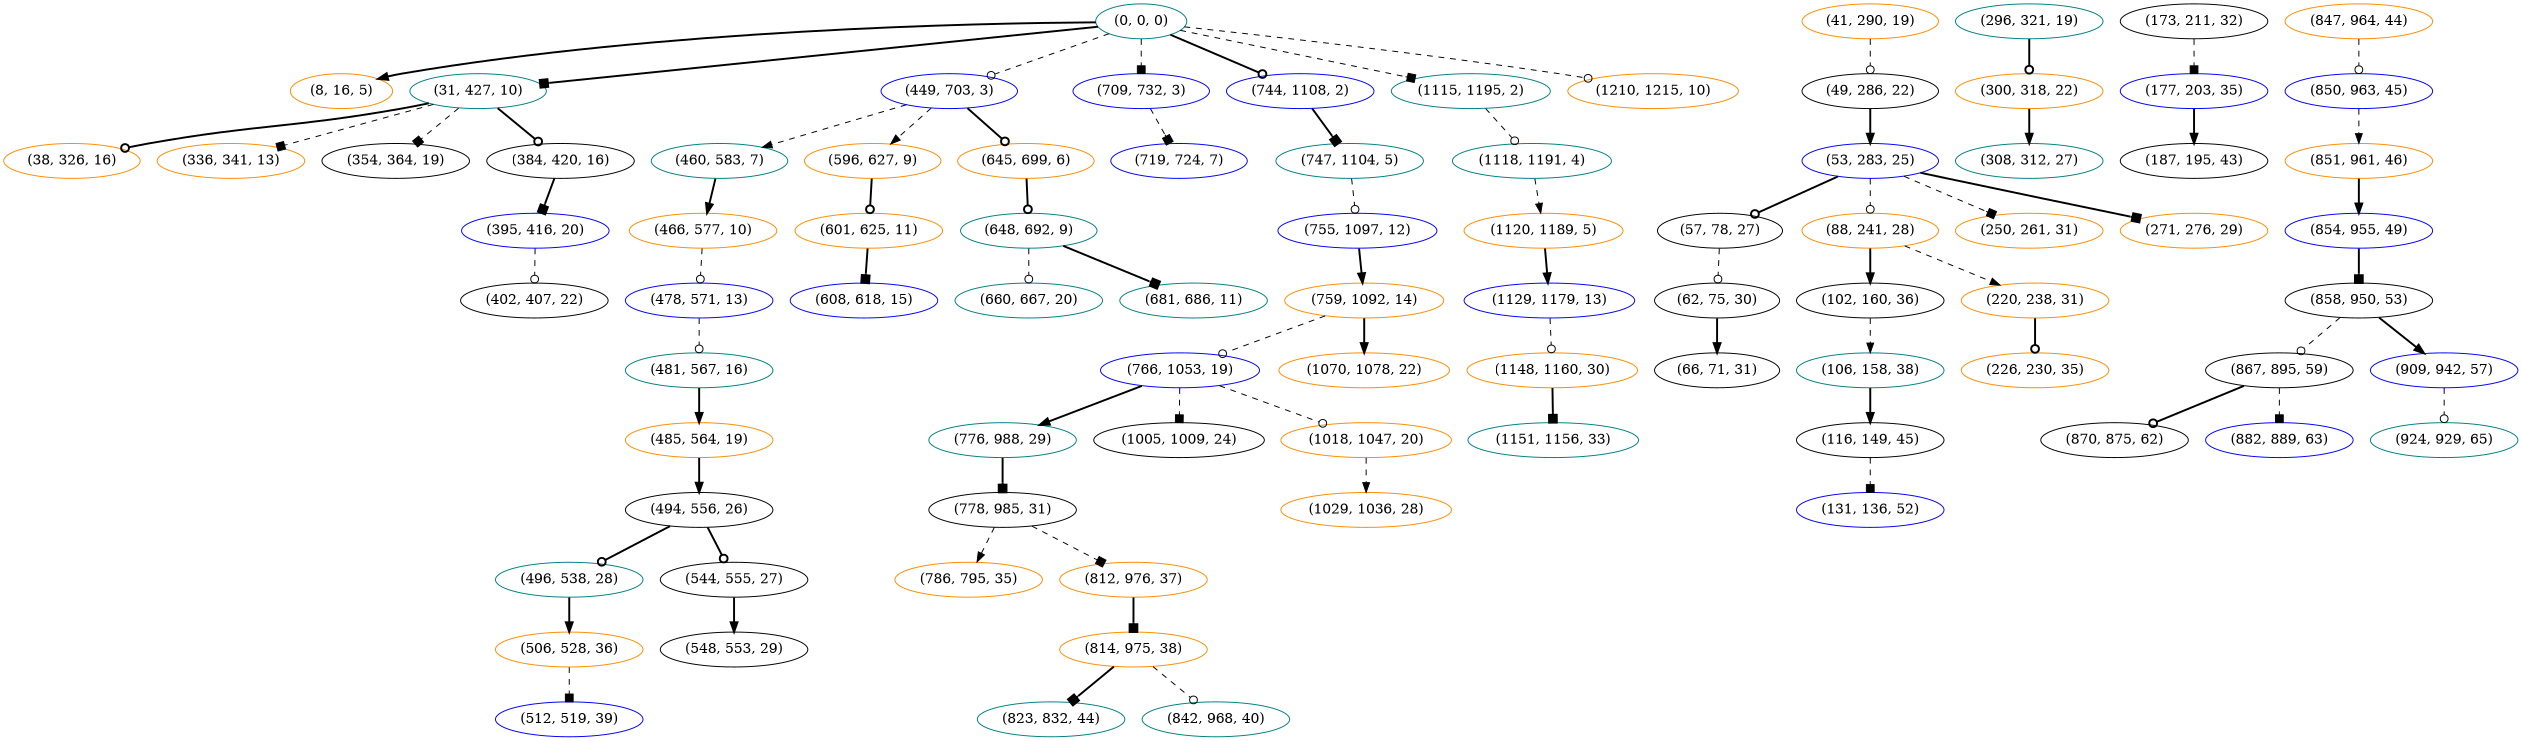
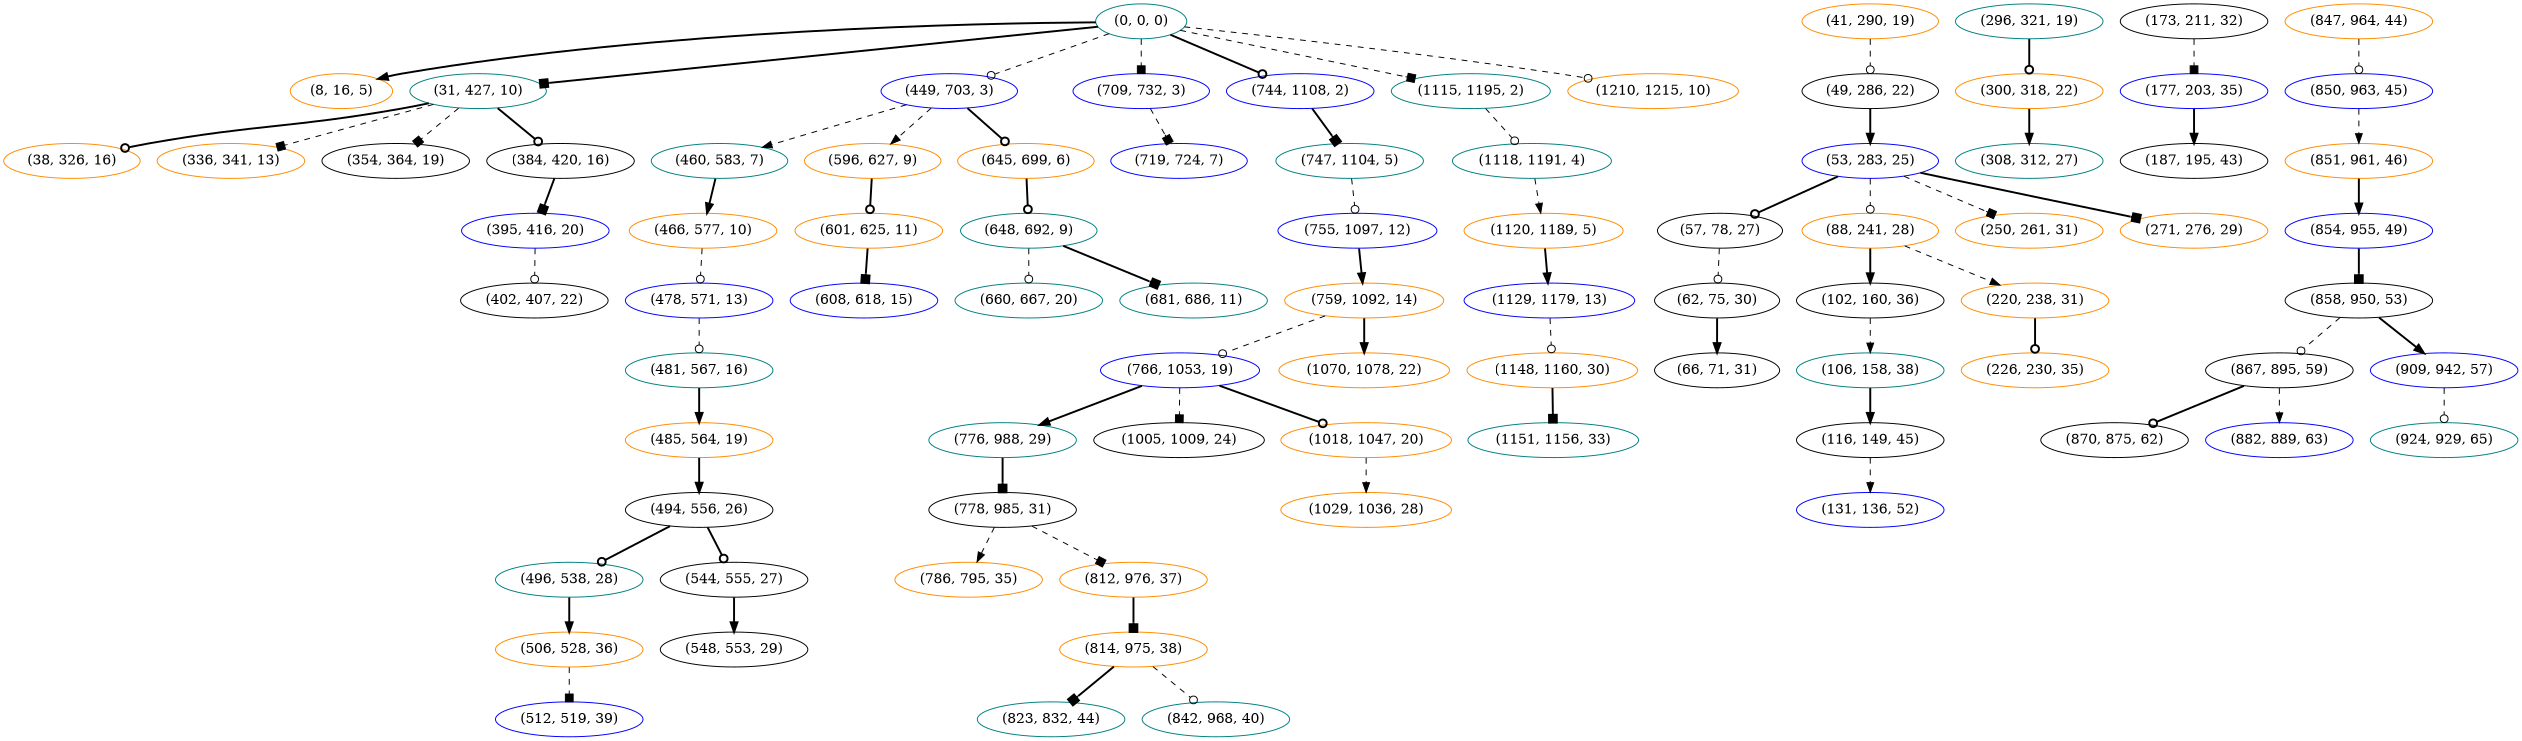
(2279, 400) -> (2279, 400)
(1269, 404) -> (1269, 404)
(1870, 470) -> (1870, 470)
